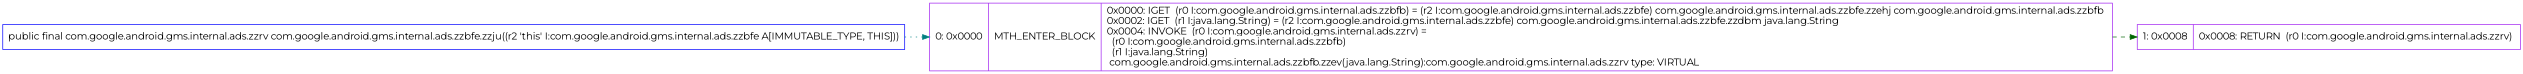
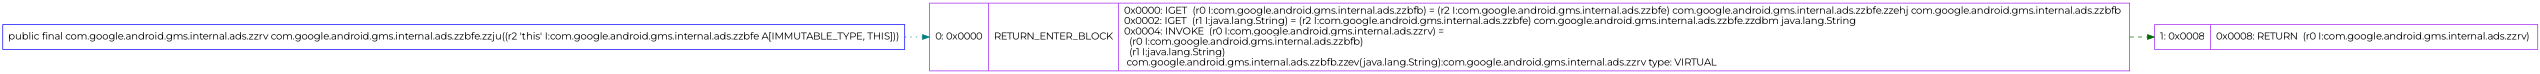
(1045, 37) -> (1053, 37)
